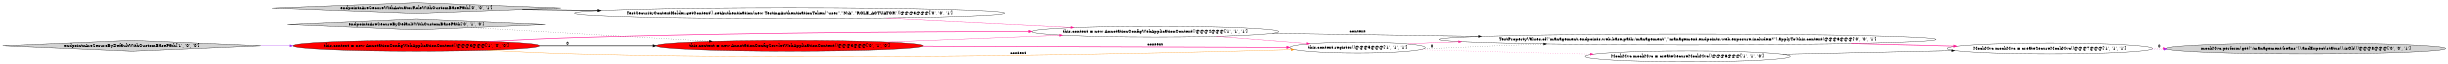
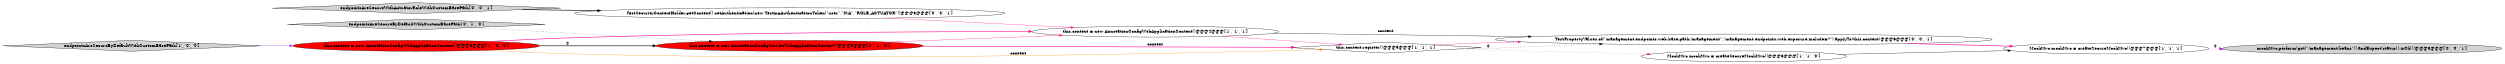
(1358, 48) -> (1386, 48)
